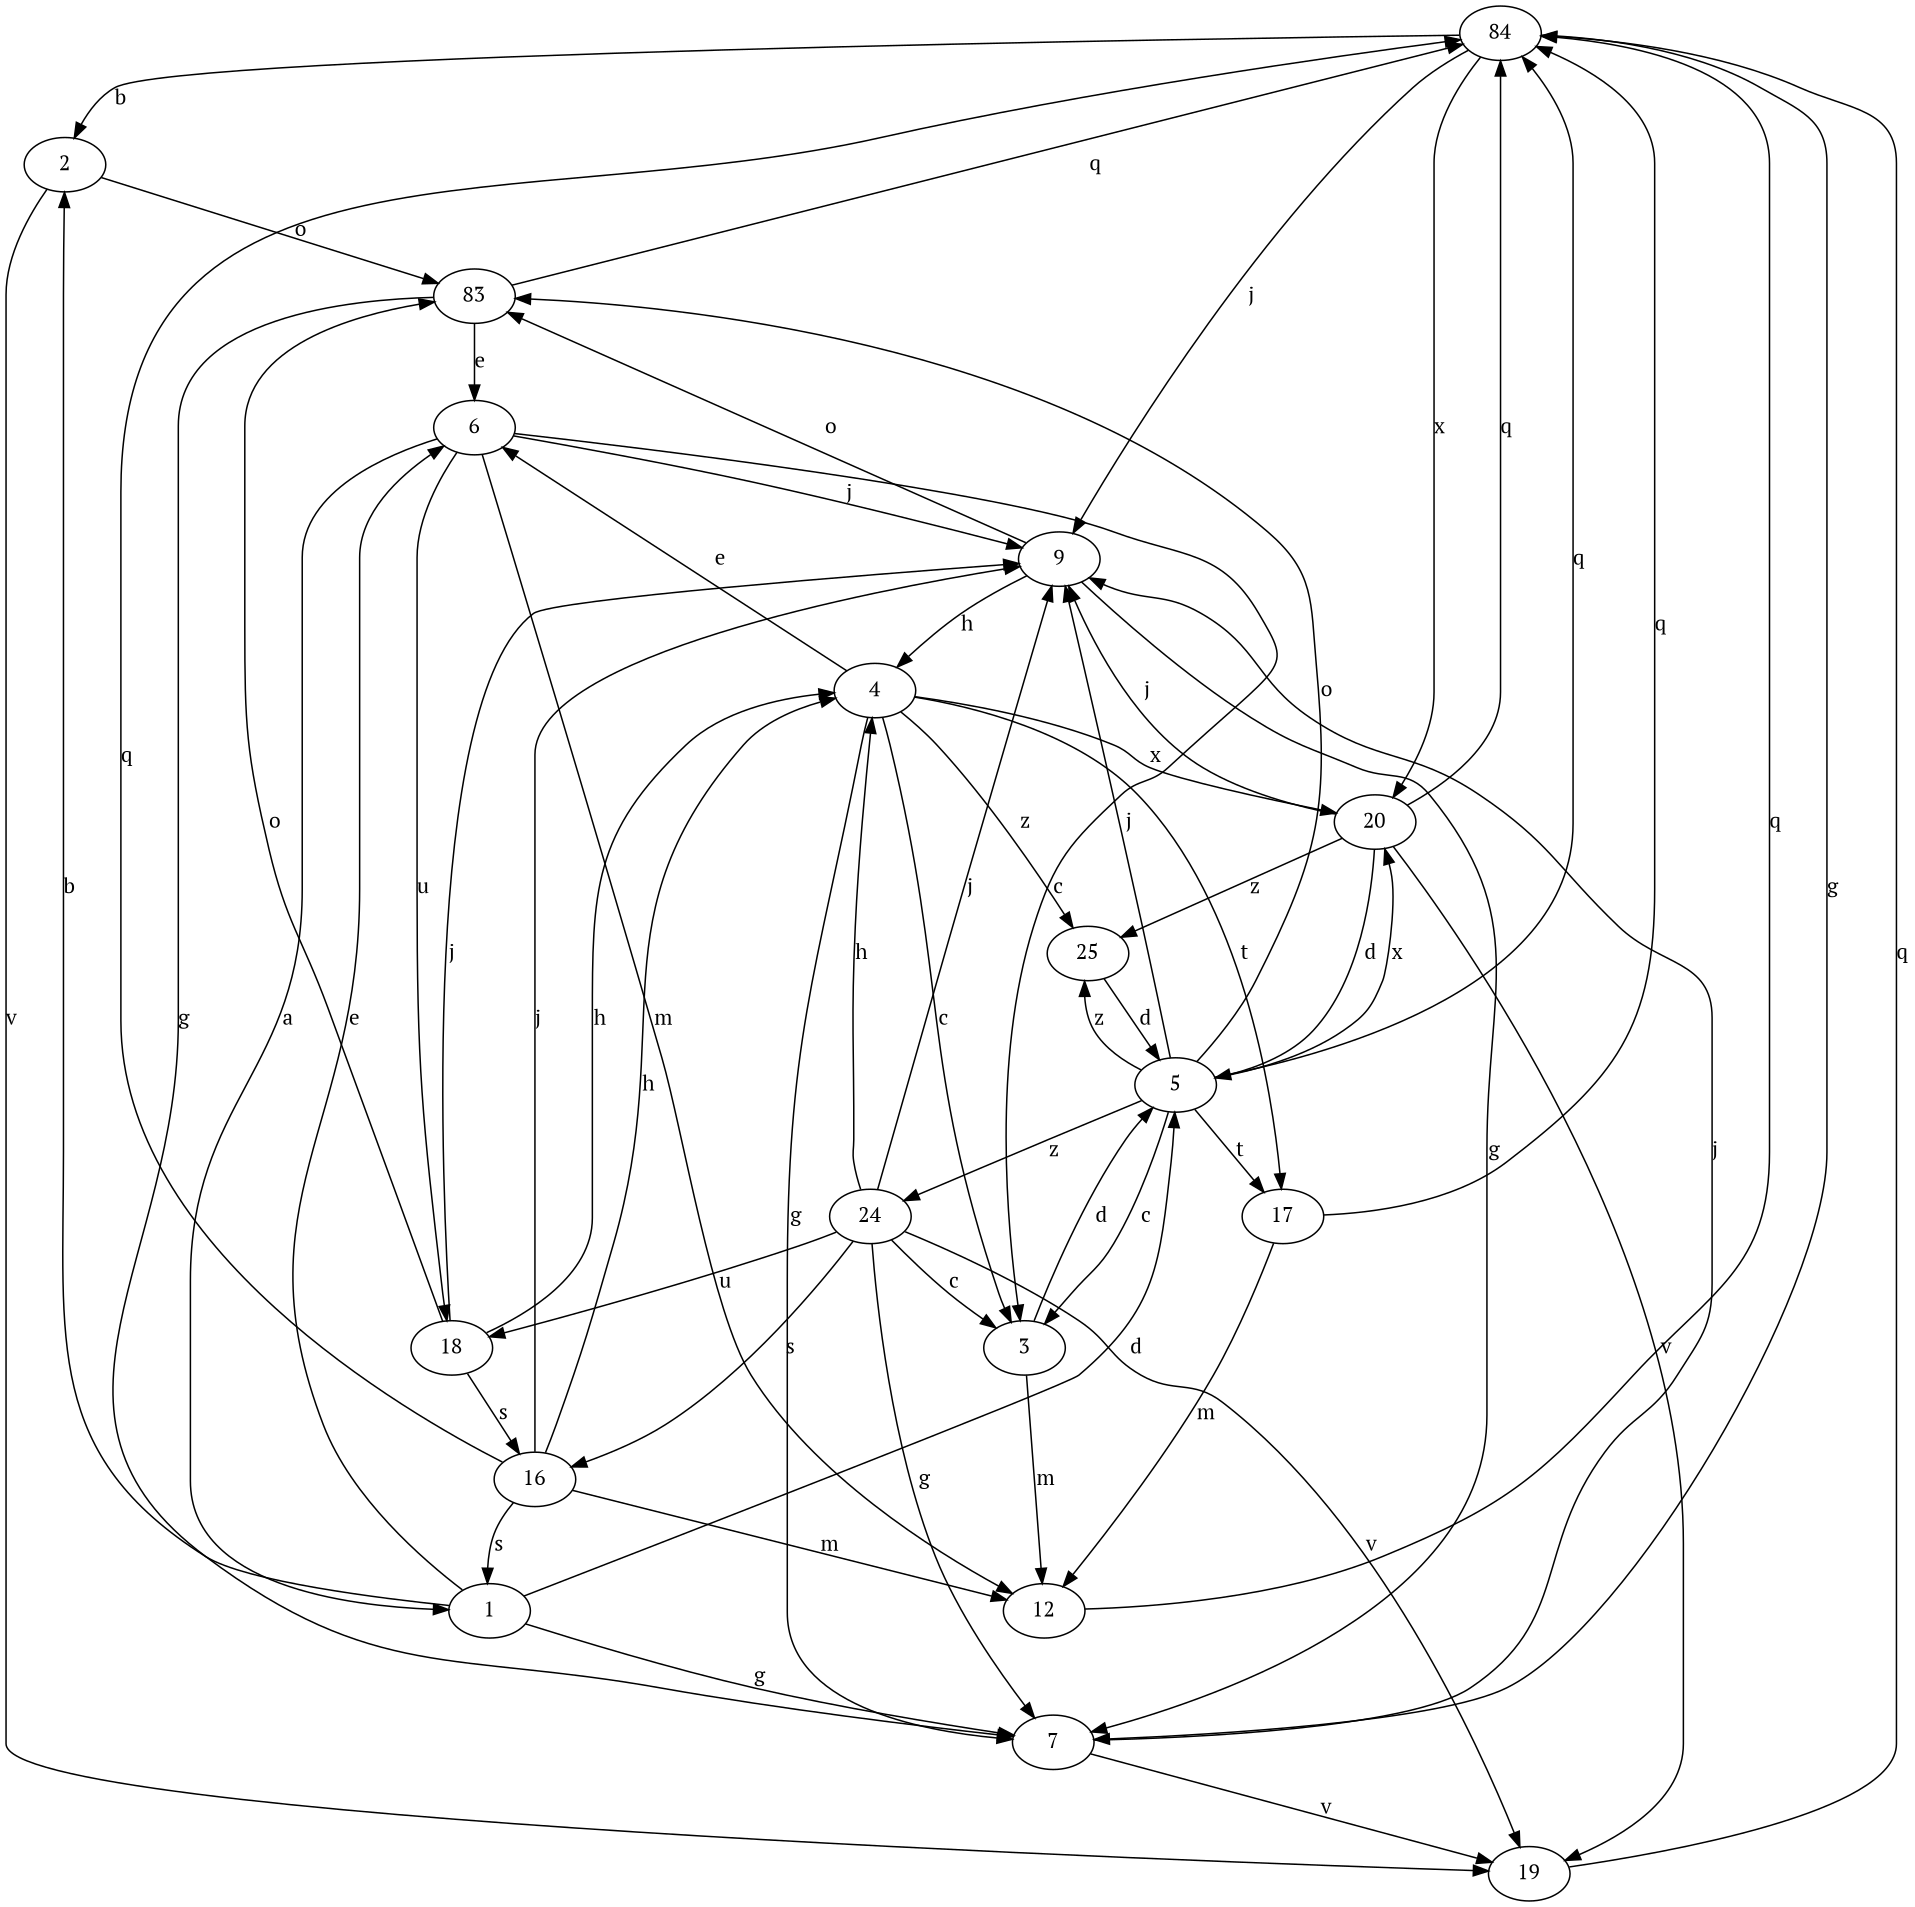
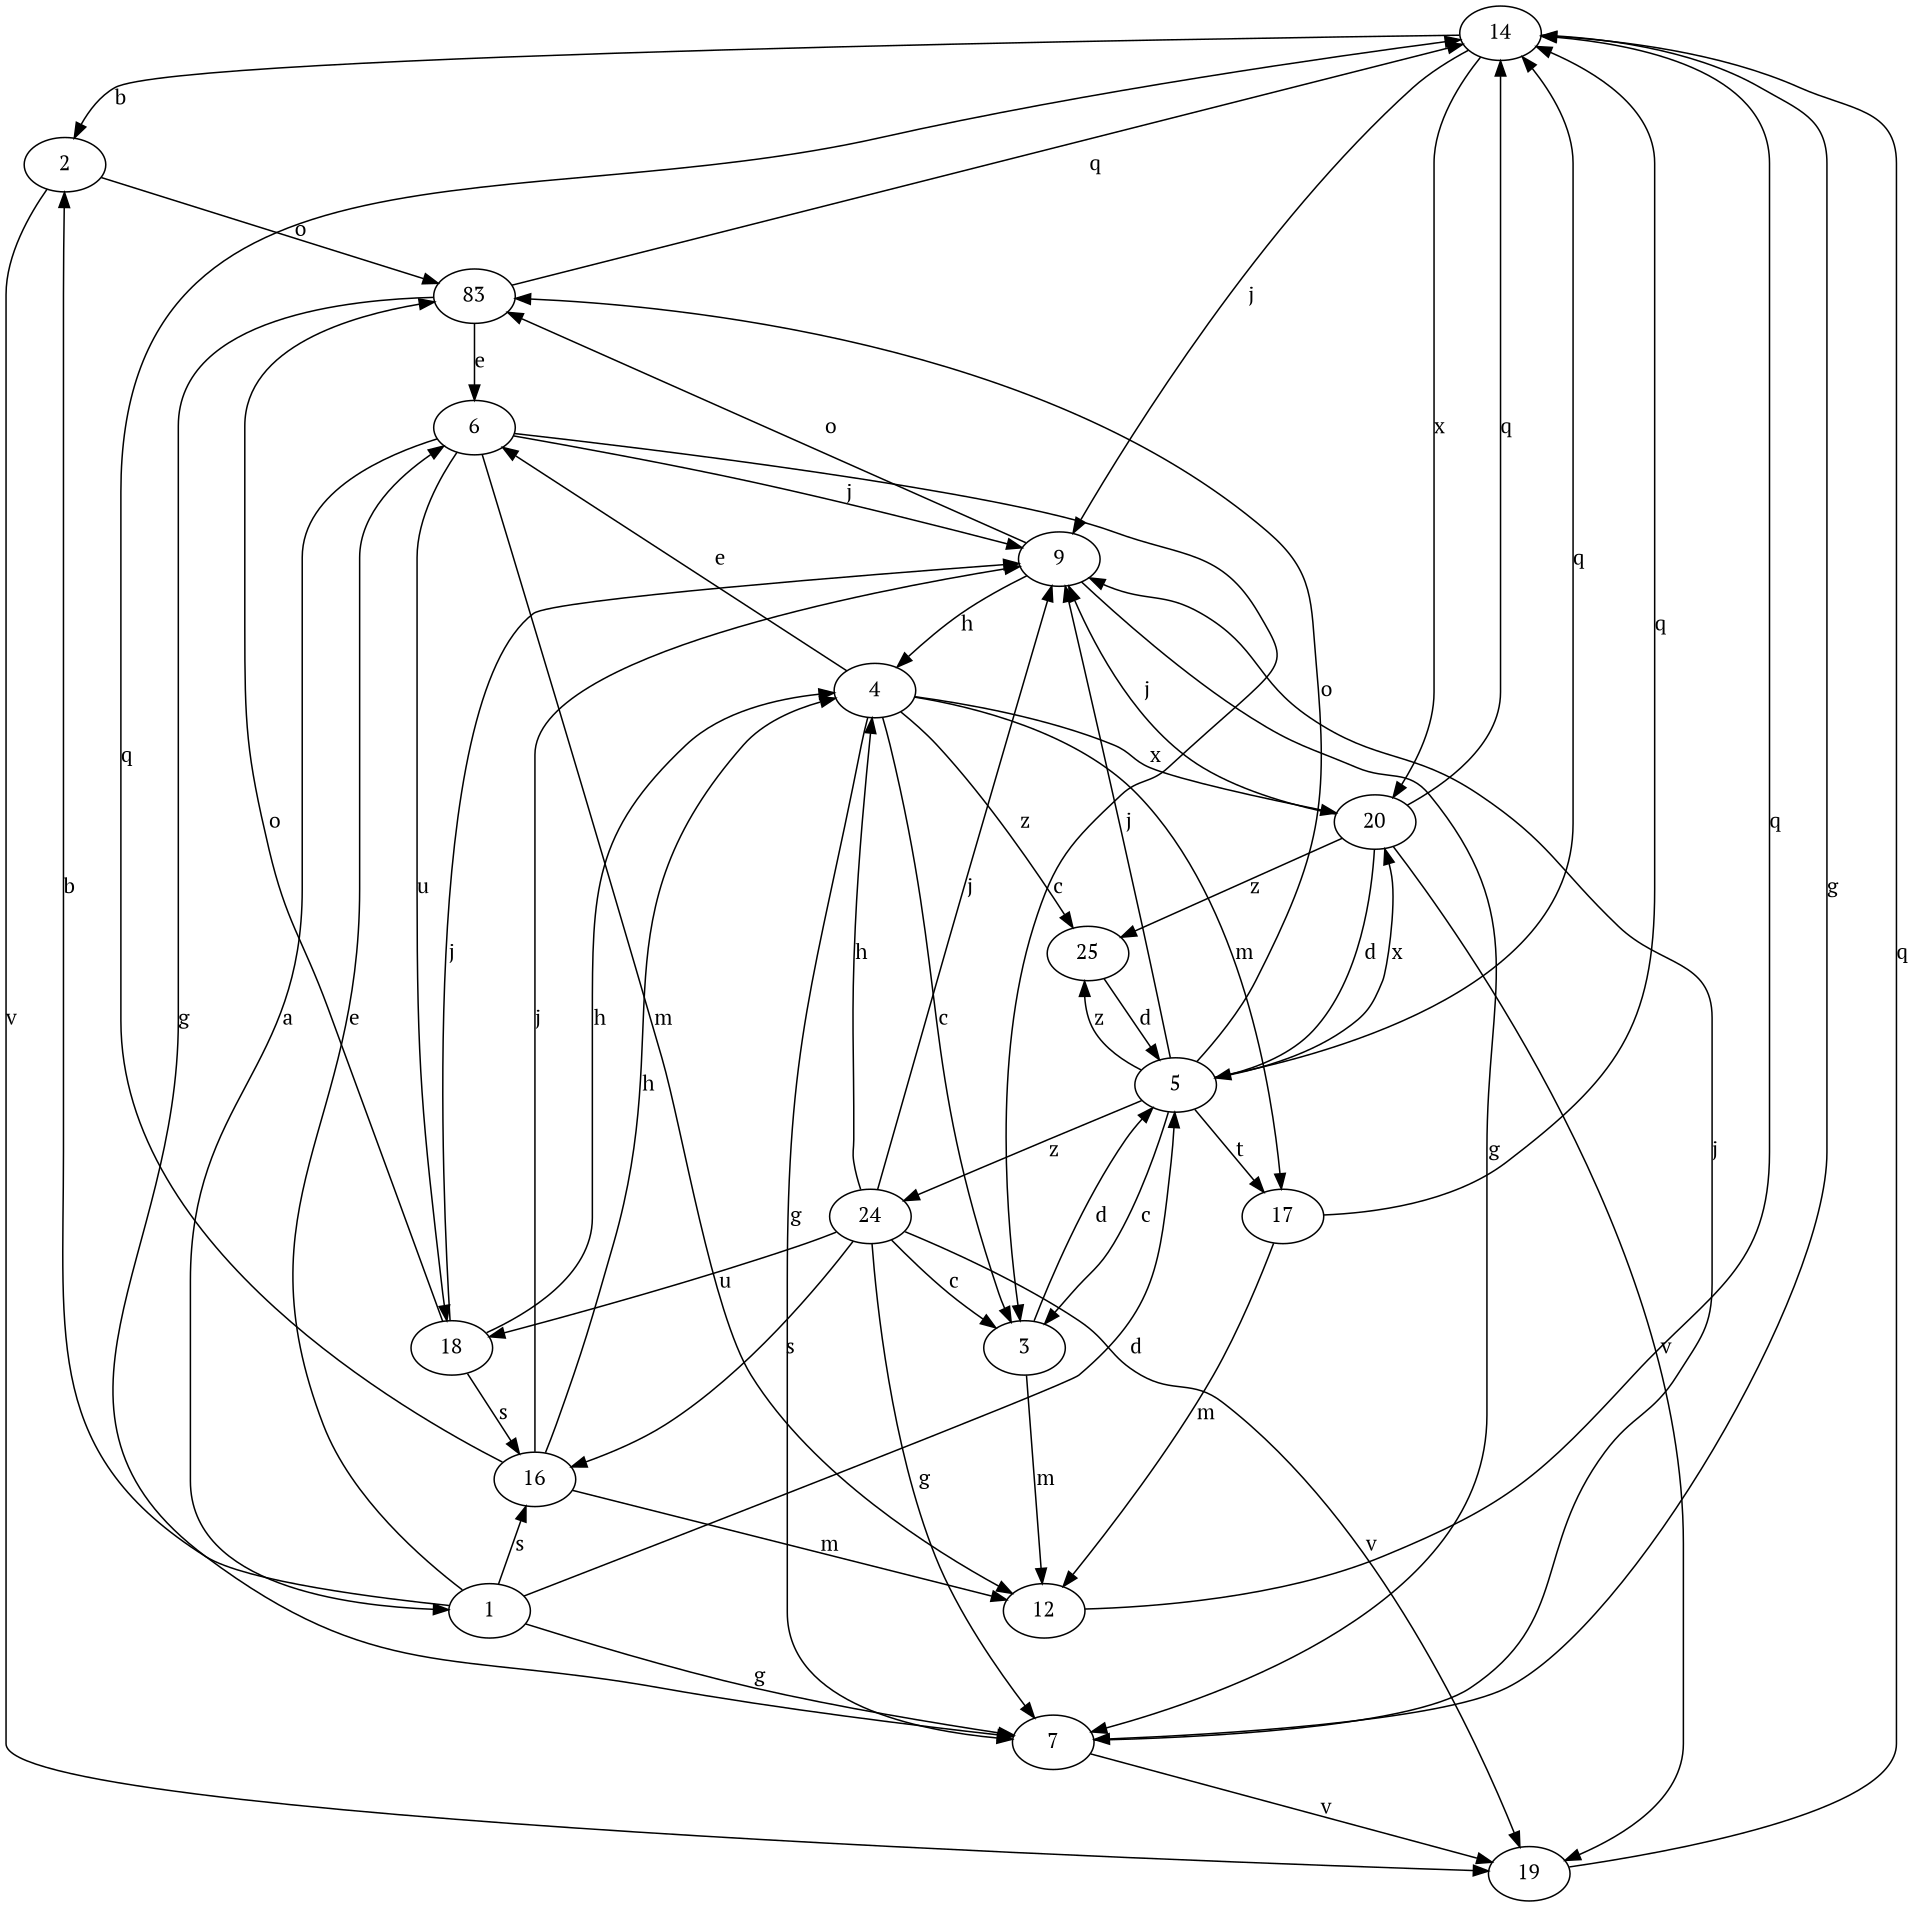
(1501, 33) -> (1501, 33)
(1245, 954) -> (1245, 954)
(494, 1533) -> (510, 1553)
